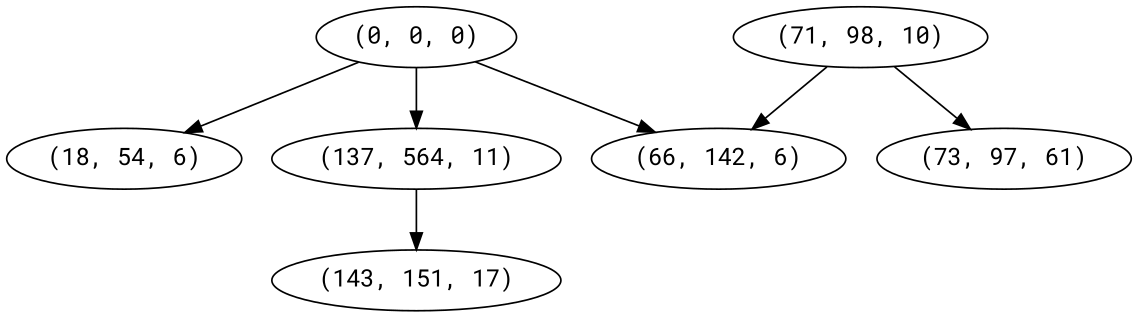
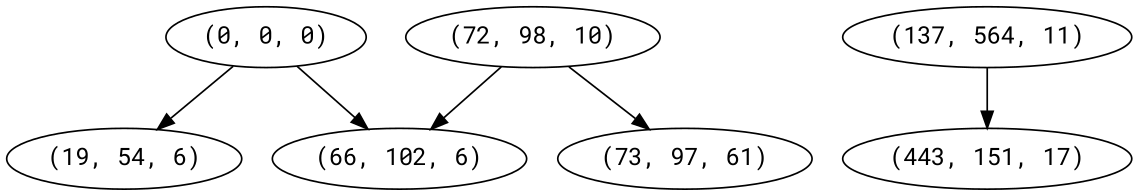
(861, 37) -> (533, 37)
(416, 90) -> none
(124, 159) -> (124, 159)
(719, 159) -> (399, 159)
(416, 280) -> (987, 159)
